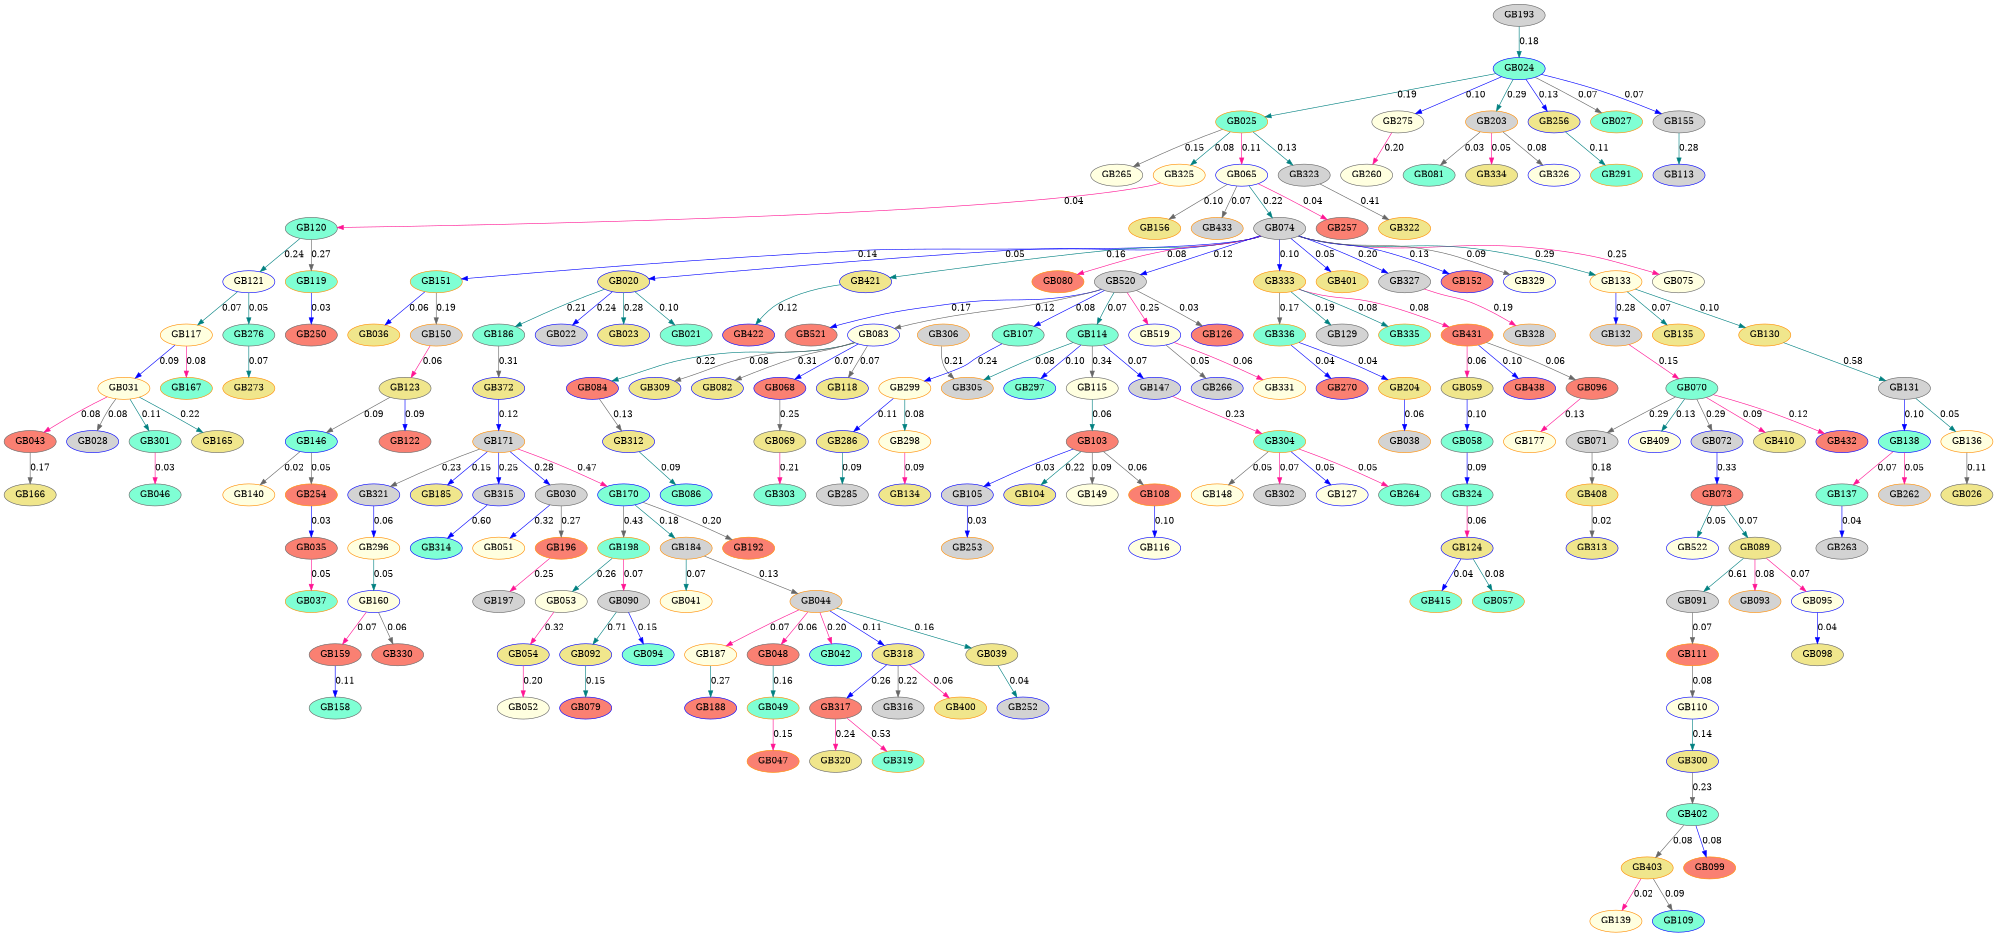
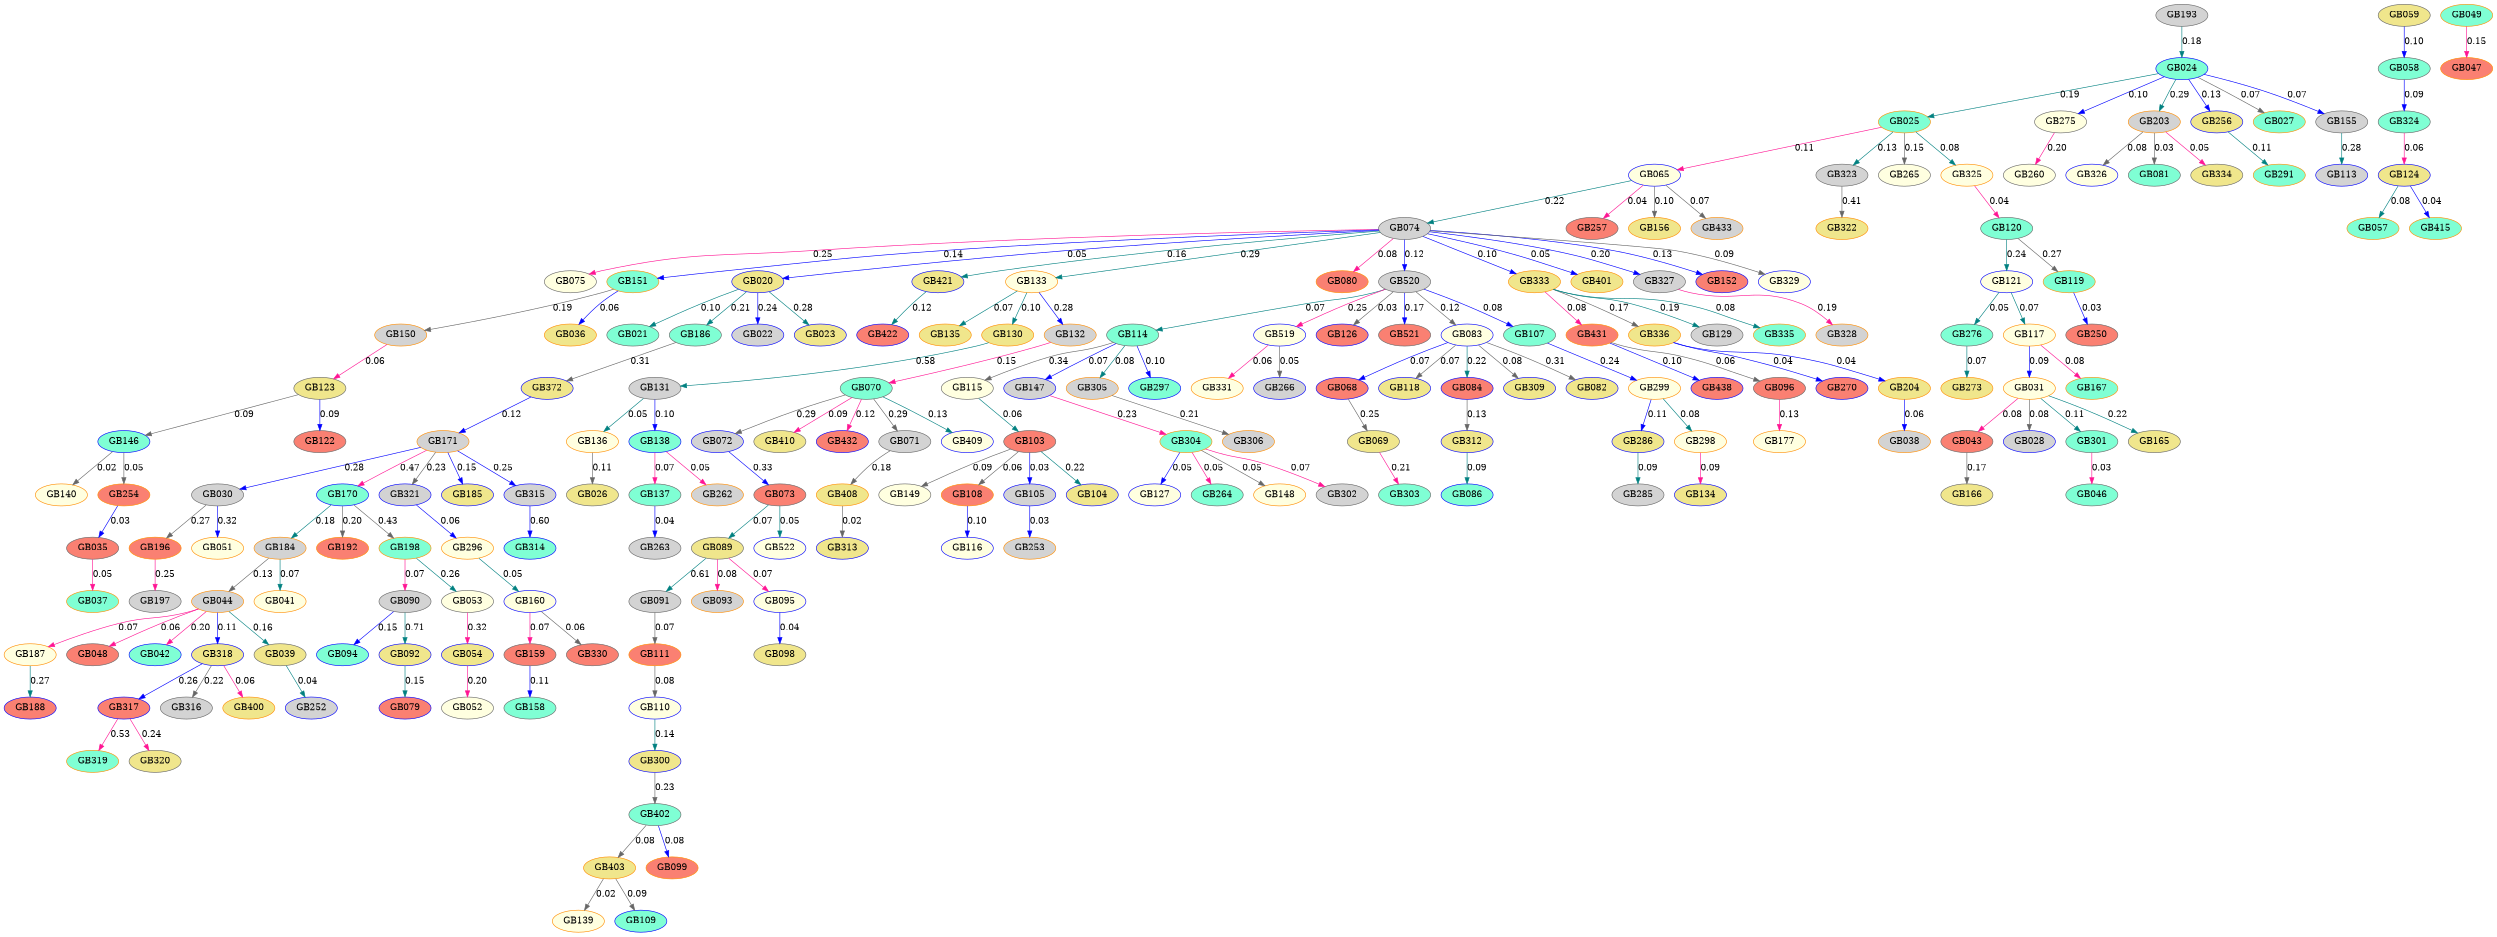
(1280, 335) -> (1654, 335)
(1467, 359) -> none
(942, 361) -> (1167, 414)
(773, 678) -> none
(836, 708) -> (124, 708)
(1633, 892) -> (596, 892)
